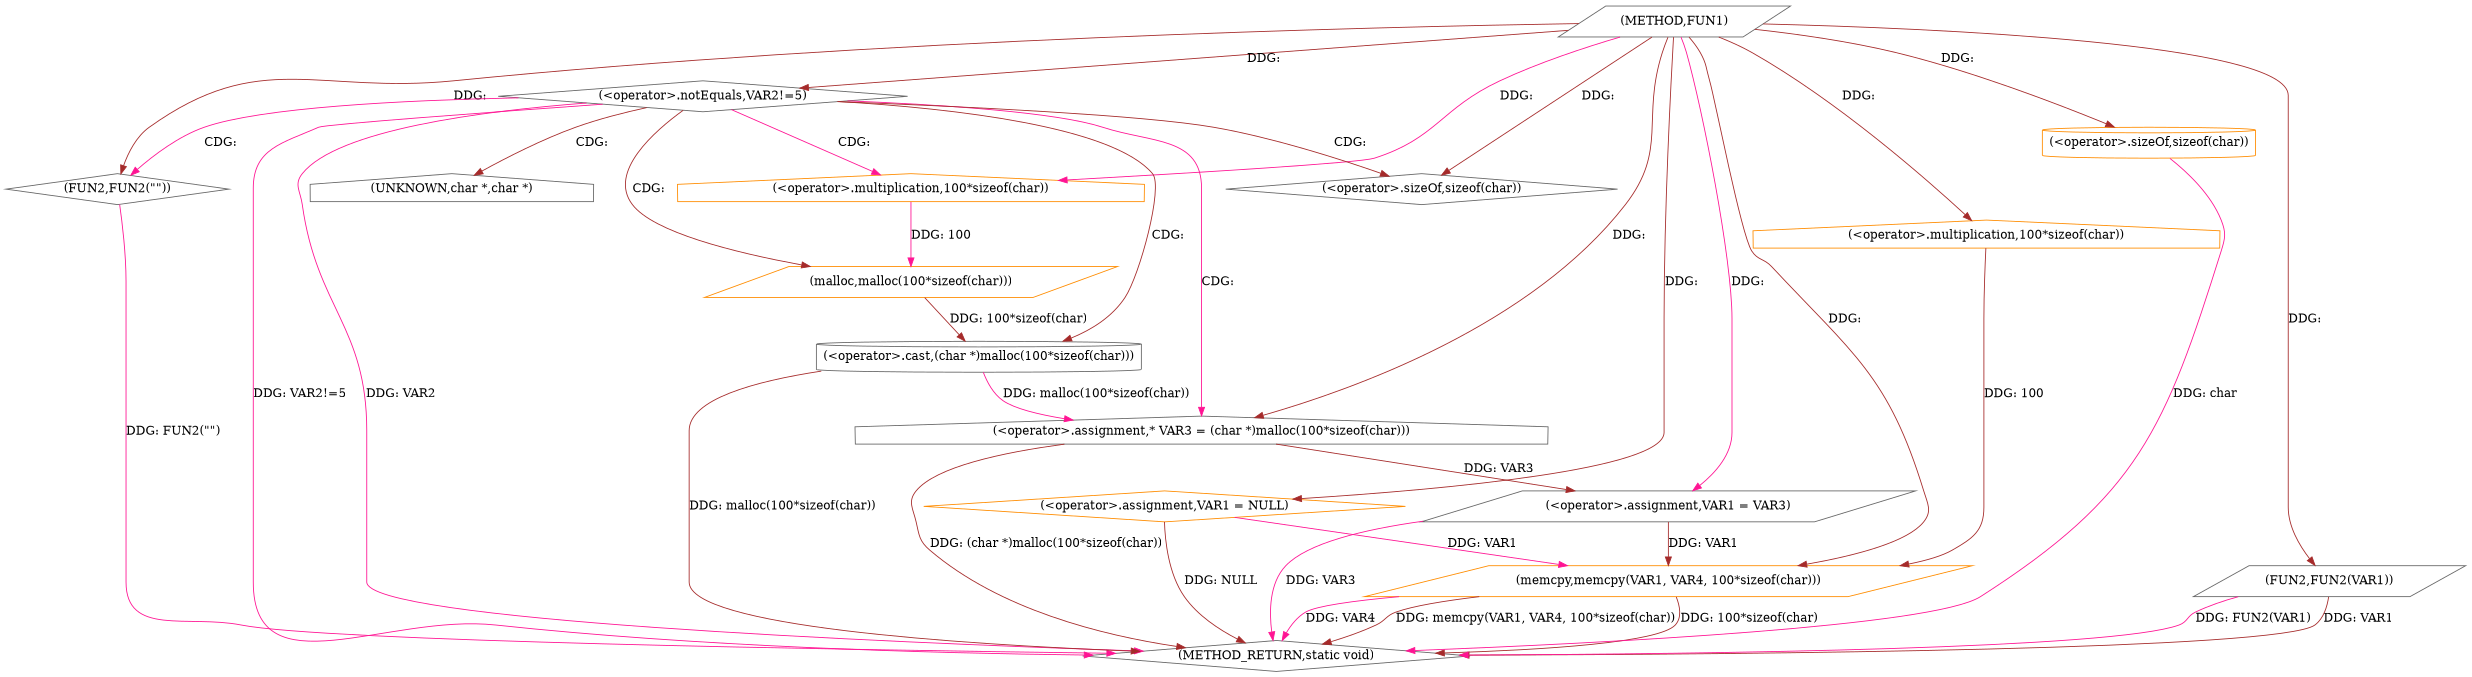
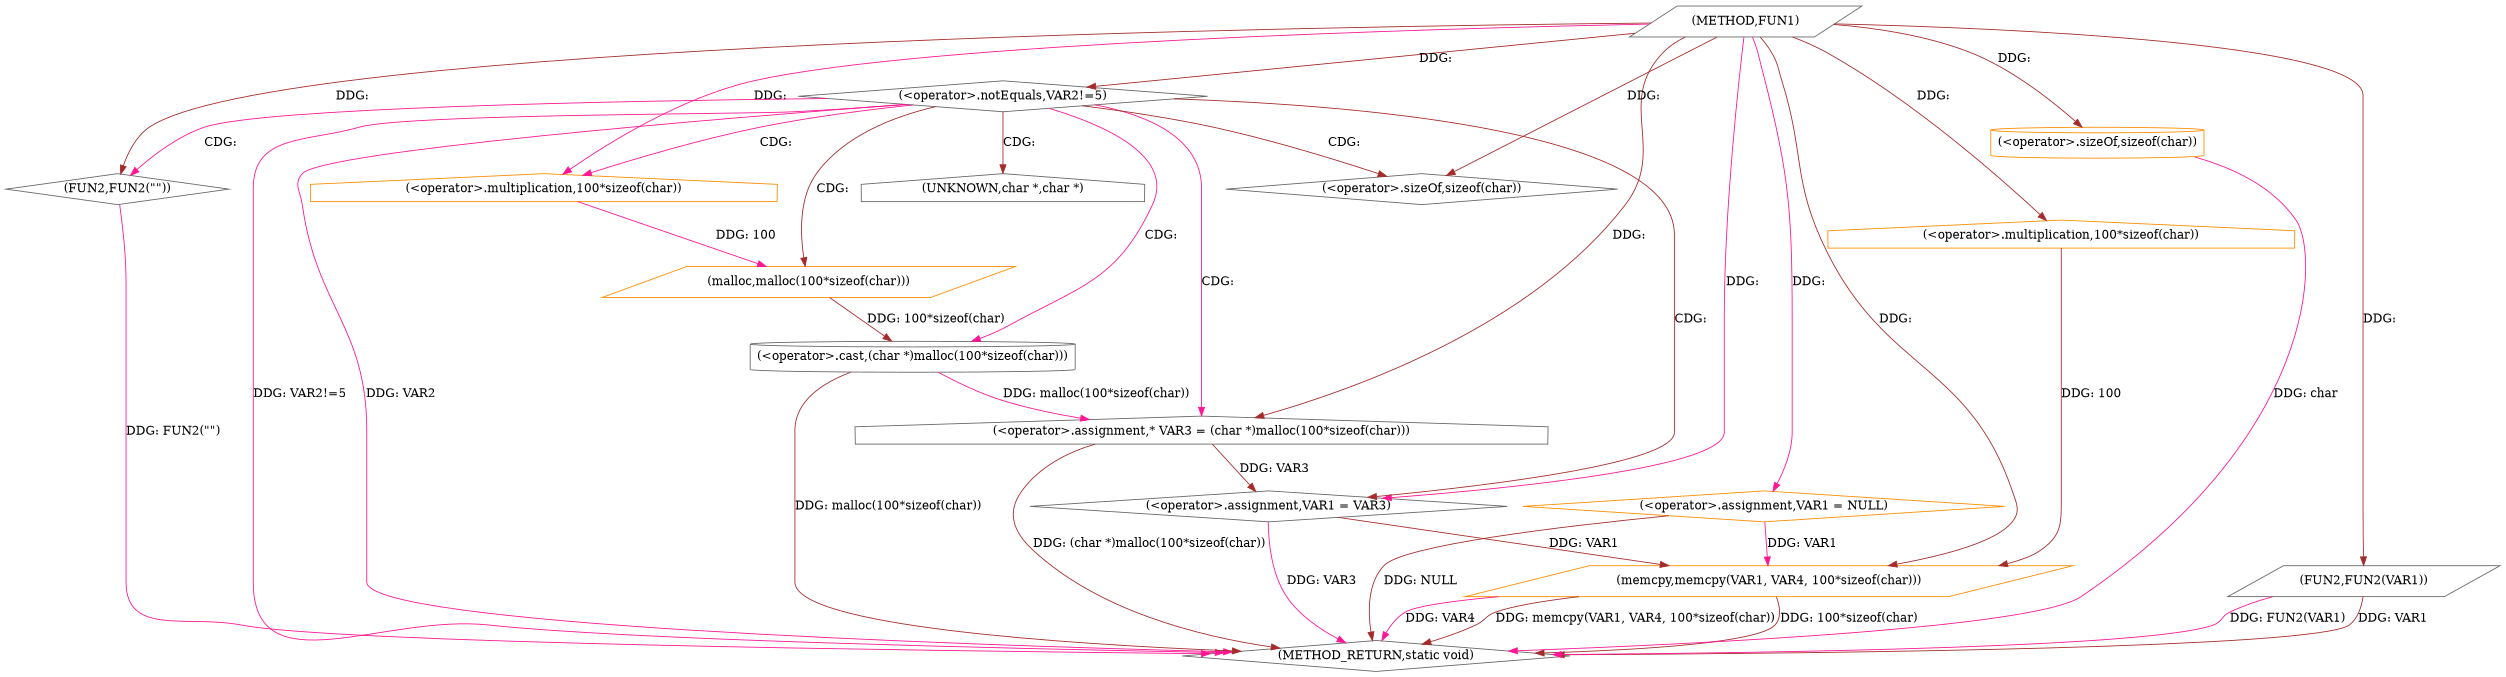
(1097, 142) -> (1137, 233)
none -> (1668, 218)
(1664, 422) -> (1791, 260)
(1668, 506) -> (1269, 506)
